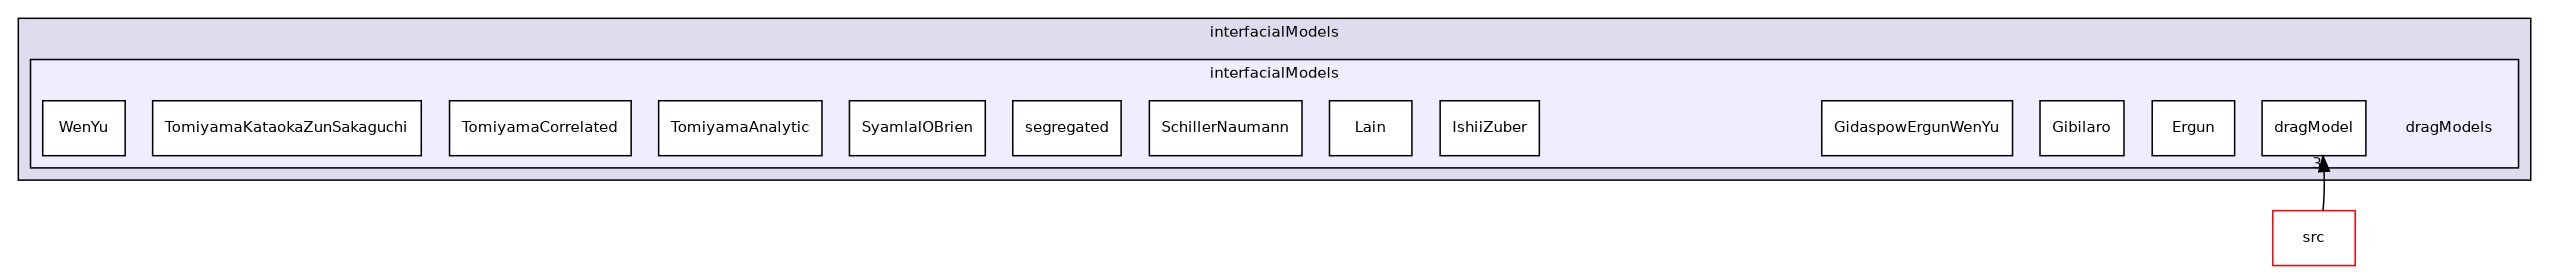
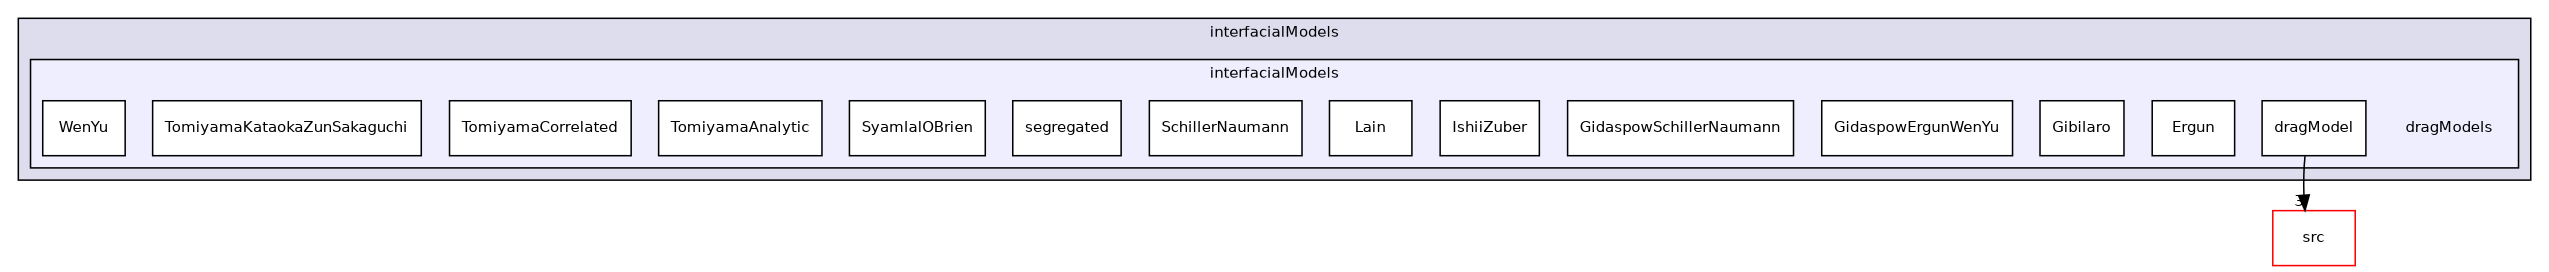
none -> (1681, 128)
(2324, 191) -> (2304, 176)
